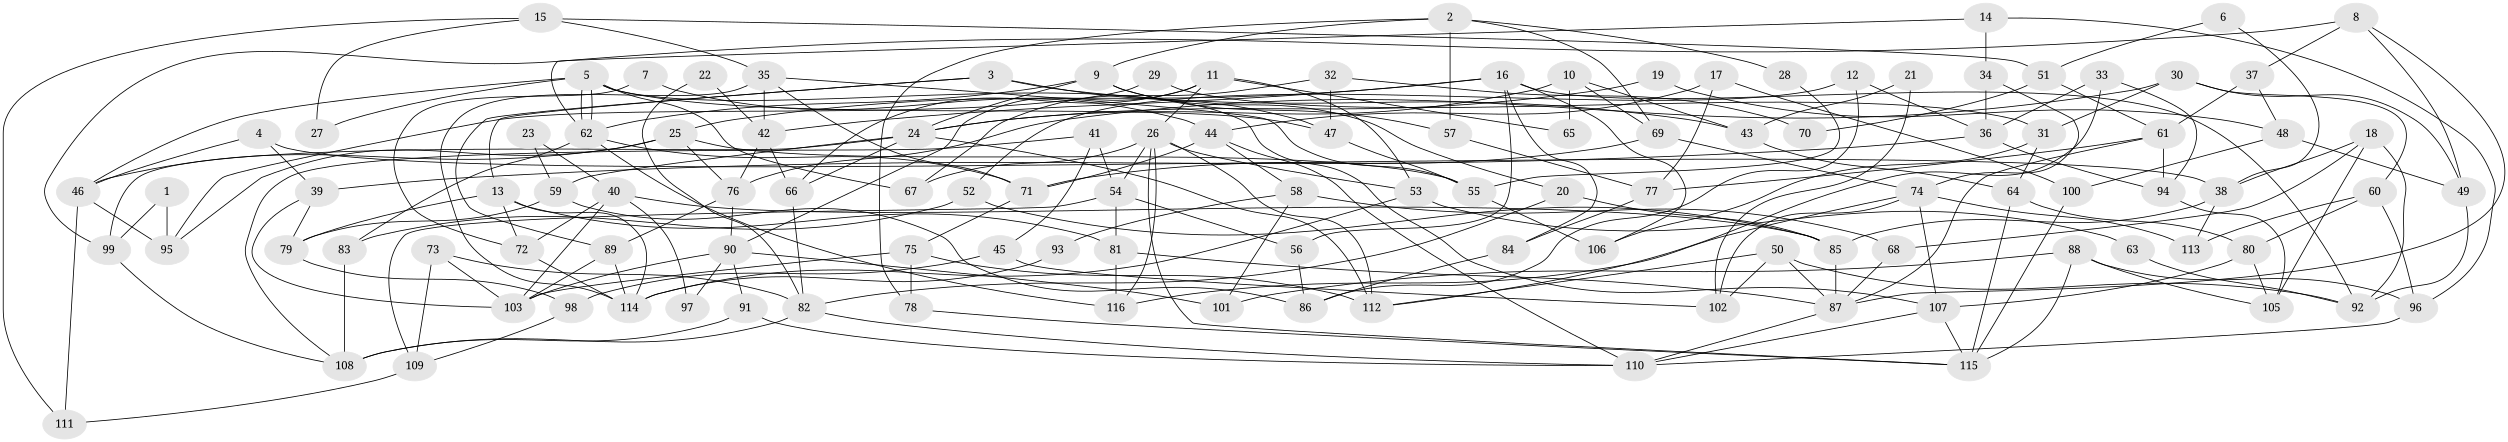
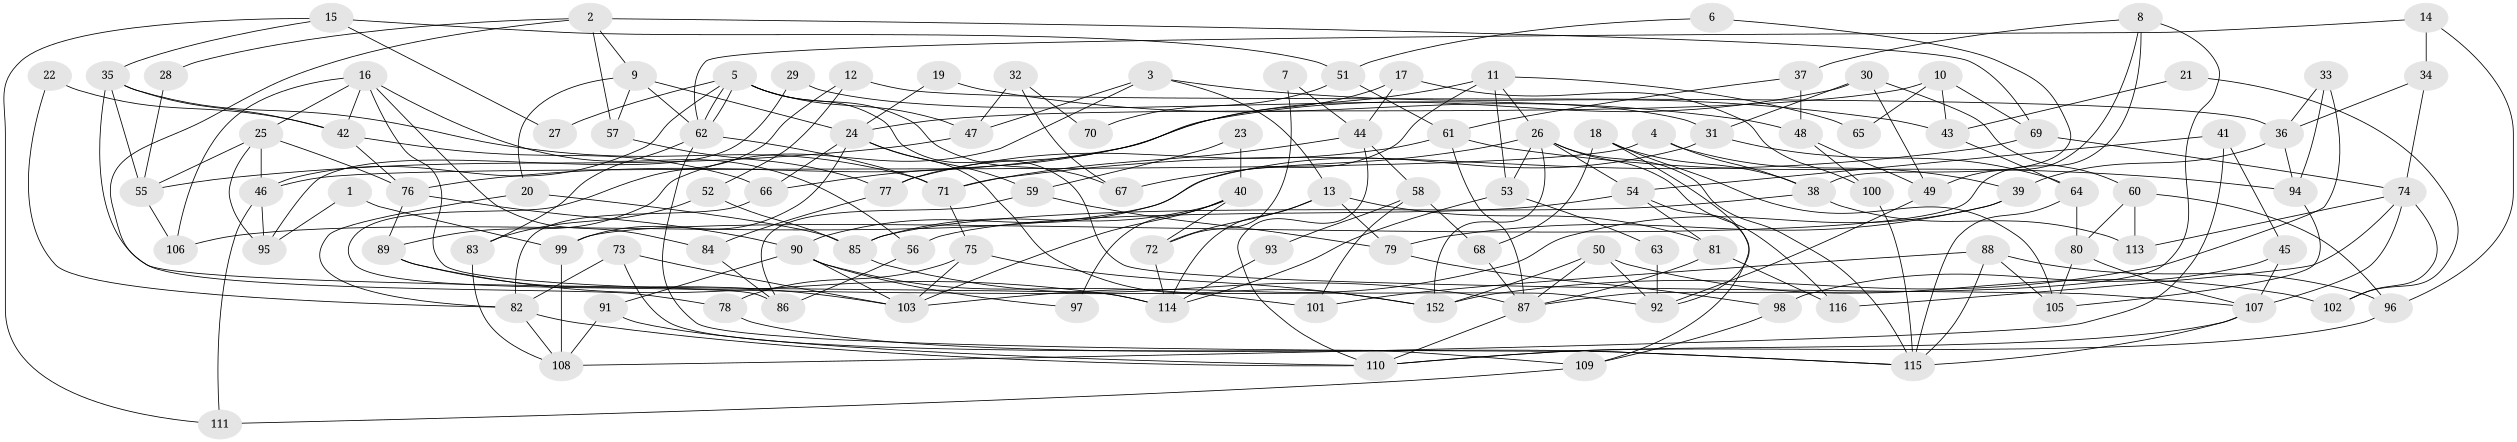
(825, 251) -> (1197, 349)
(1389, 293) -> (2266, 286)
(1372, 308) -> (1435, 308)
